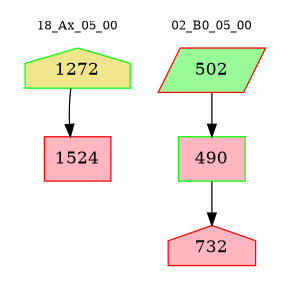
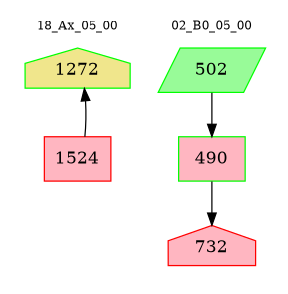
(212, 70) -> (212, 70)
(69, 106) -> (86, 119)
